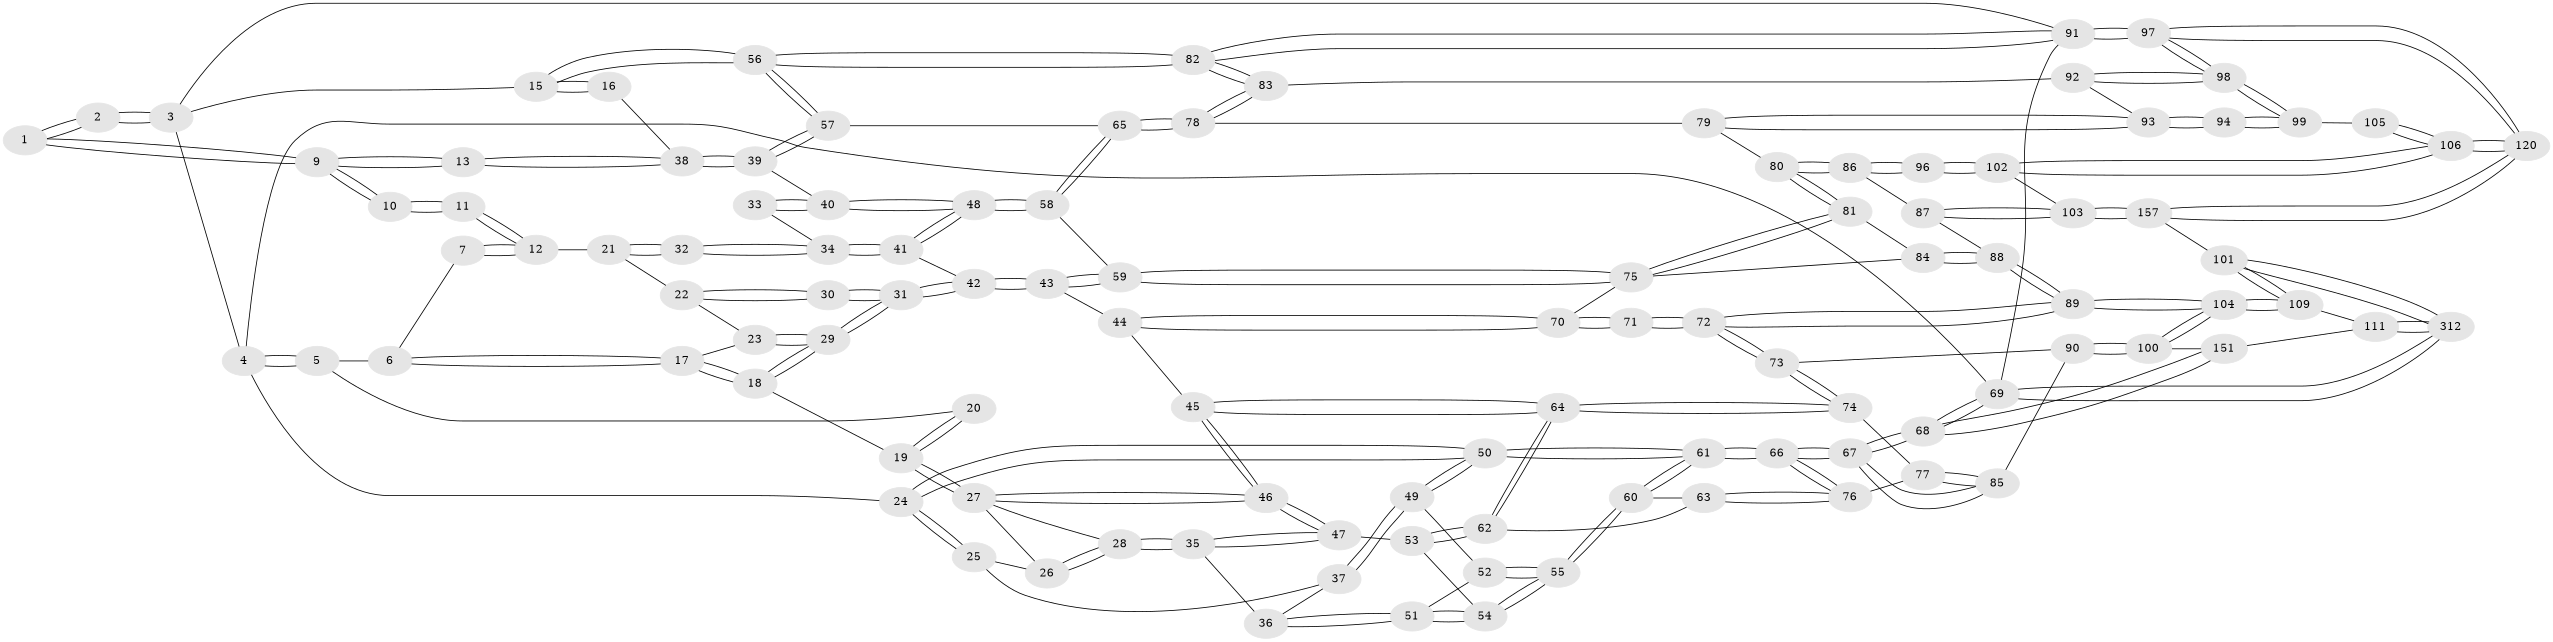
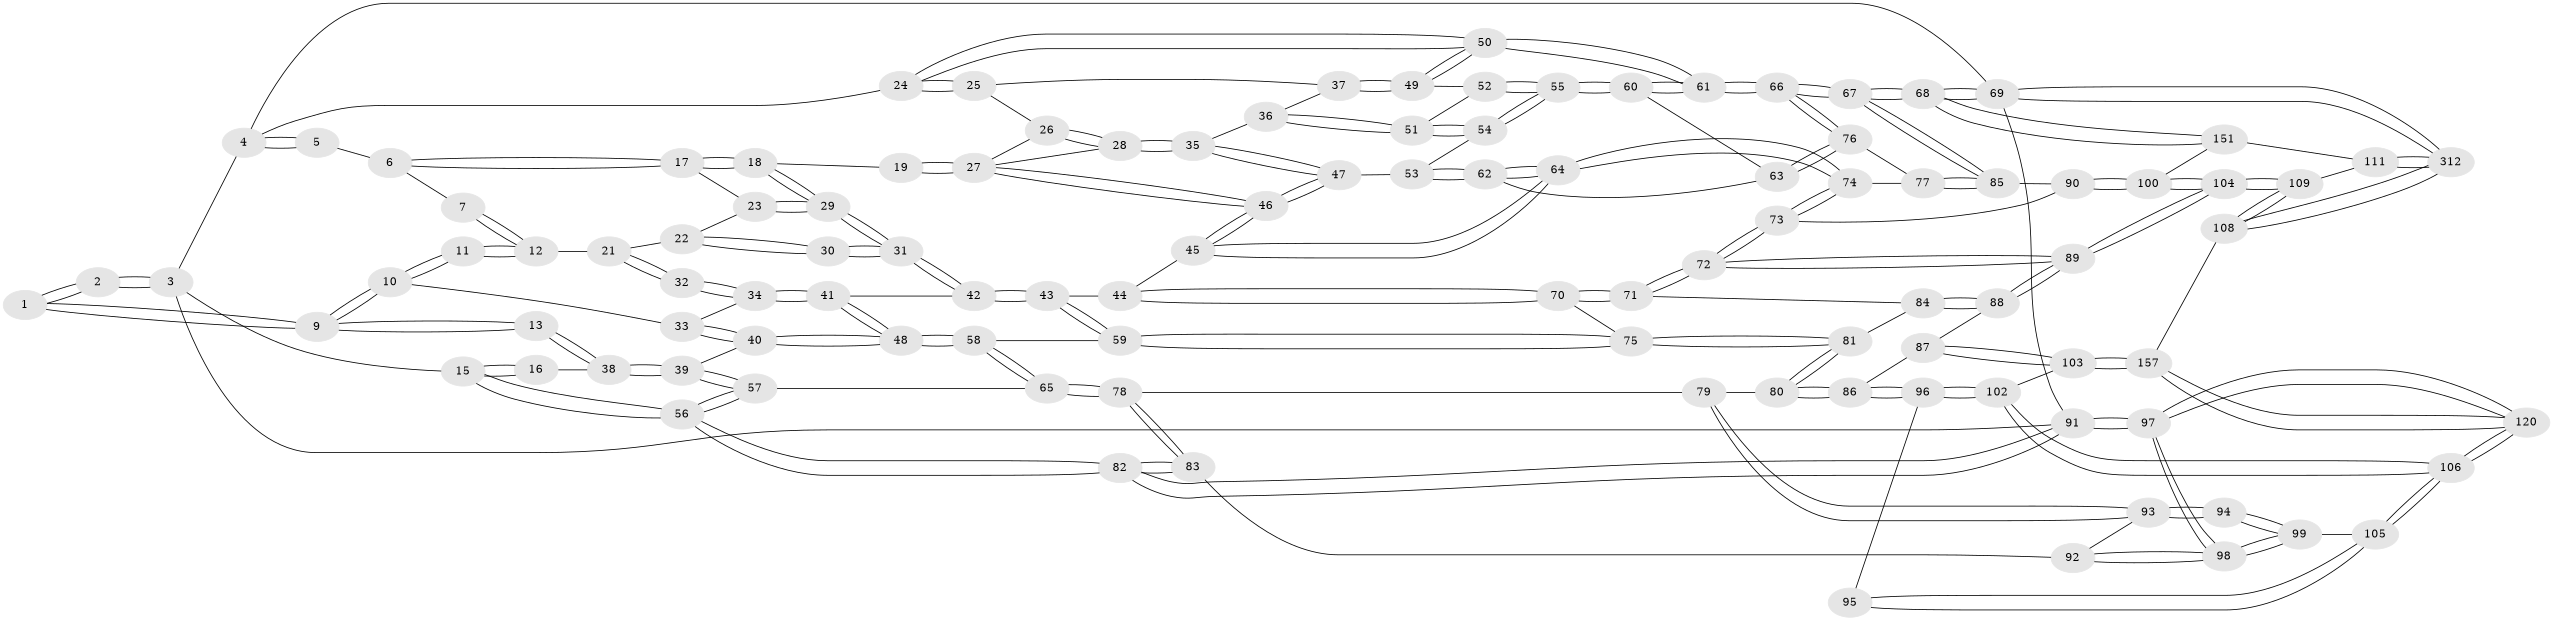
(2224, 260) -> (2224, 229)
(1777, 268) -> (1777, 300)
none -> (537, 301)
(974, 409) -> none
none -> (1850, 603)
